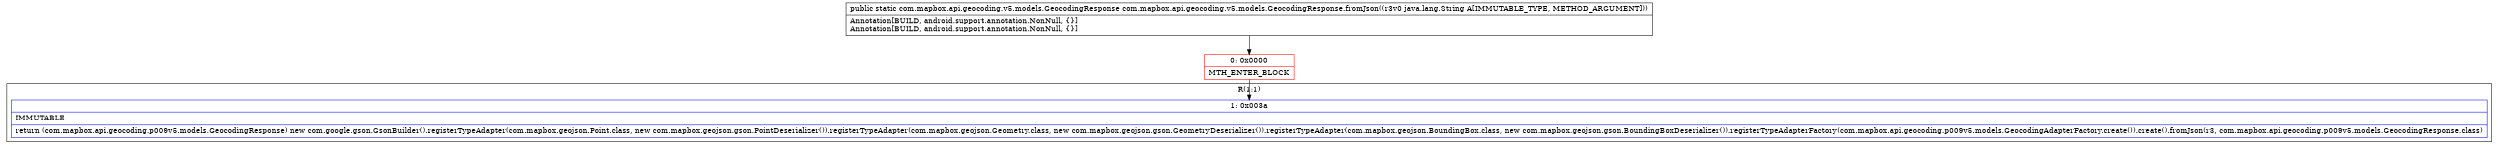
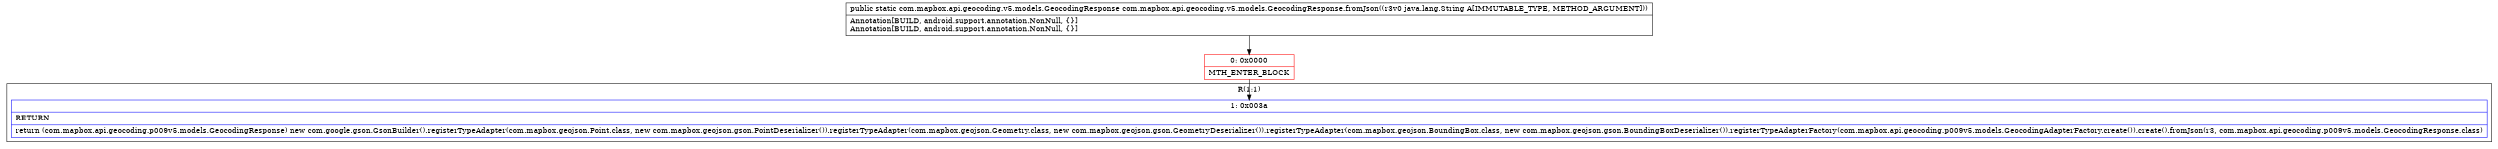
(40, 118) -> (33, 118)
